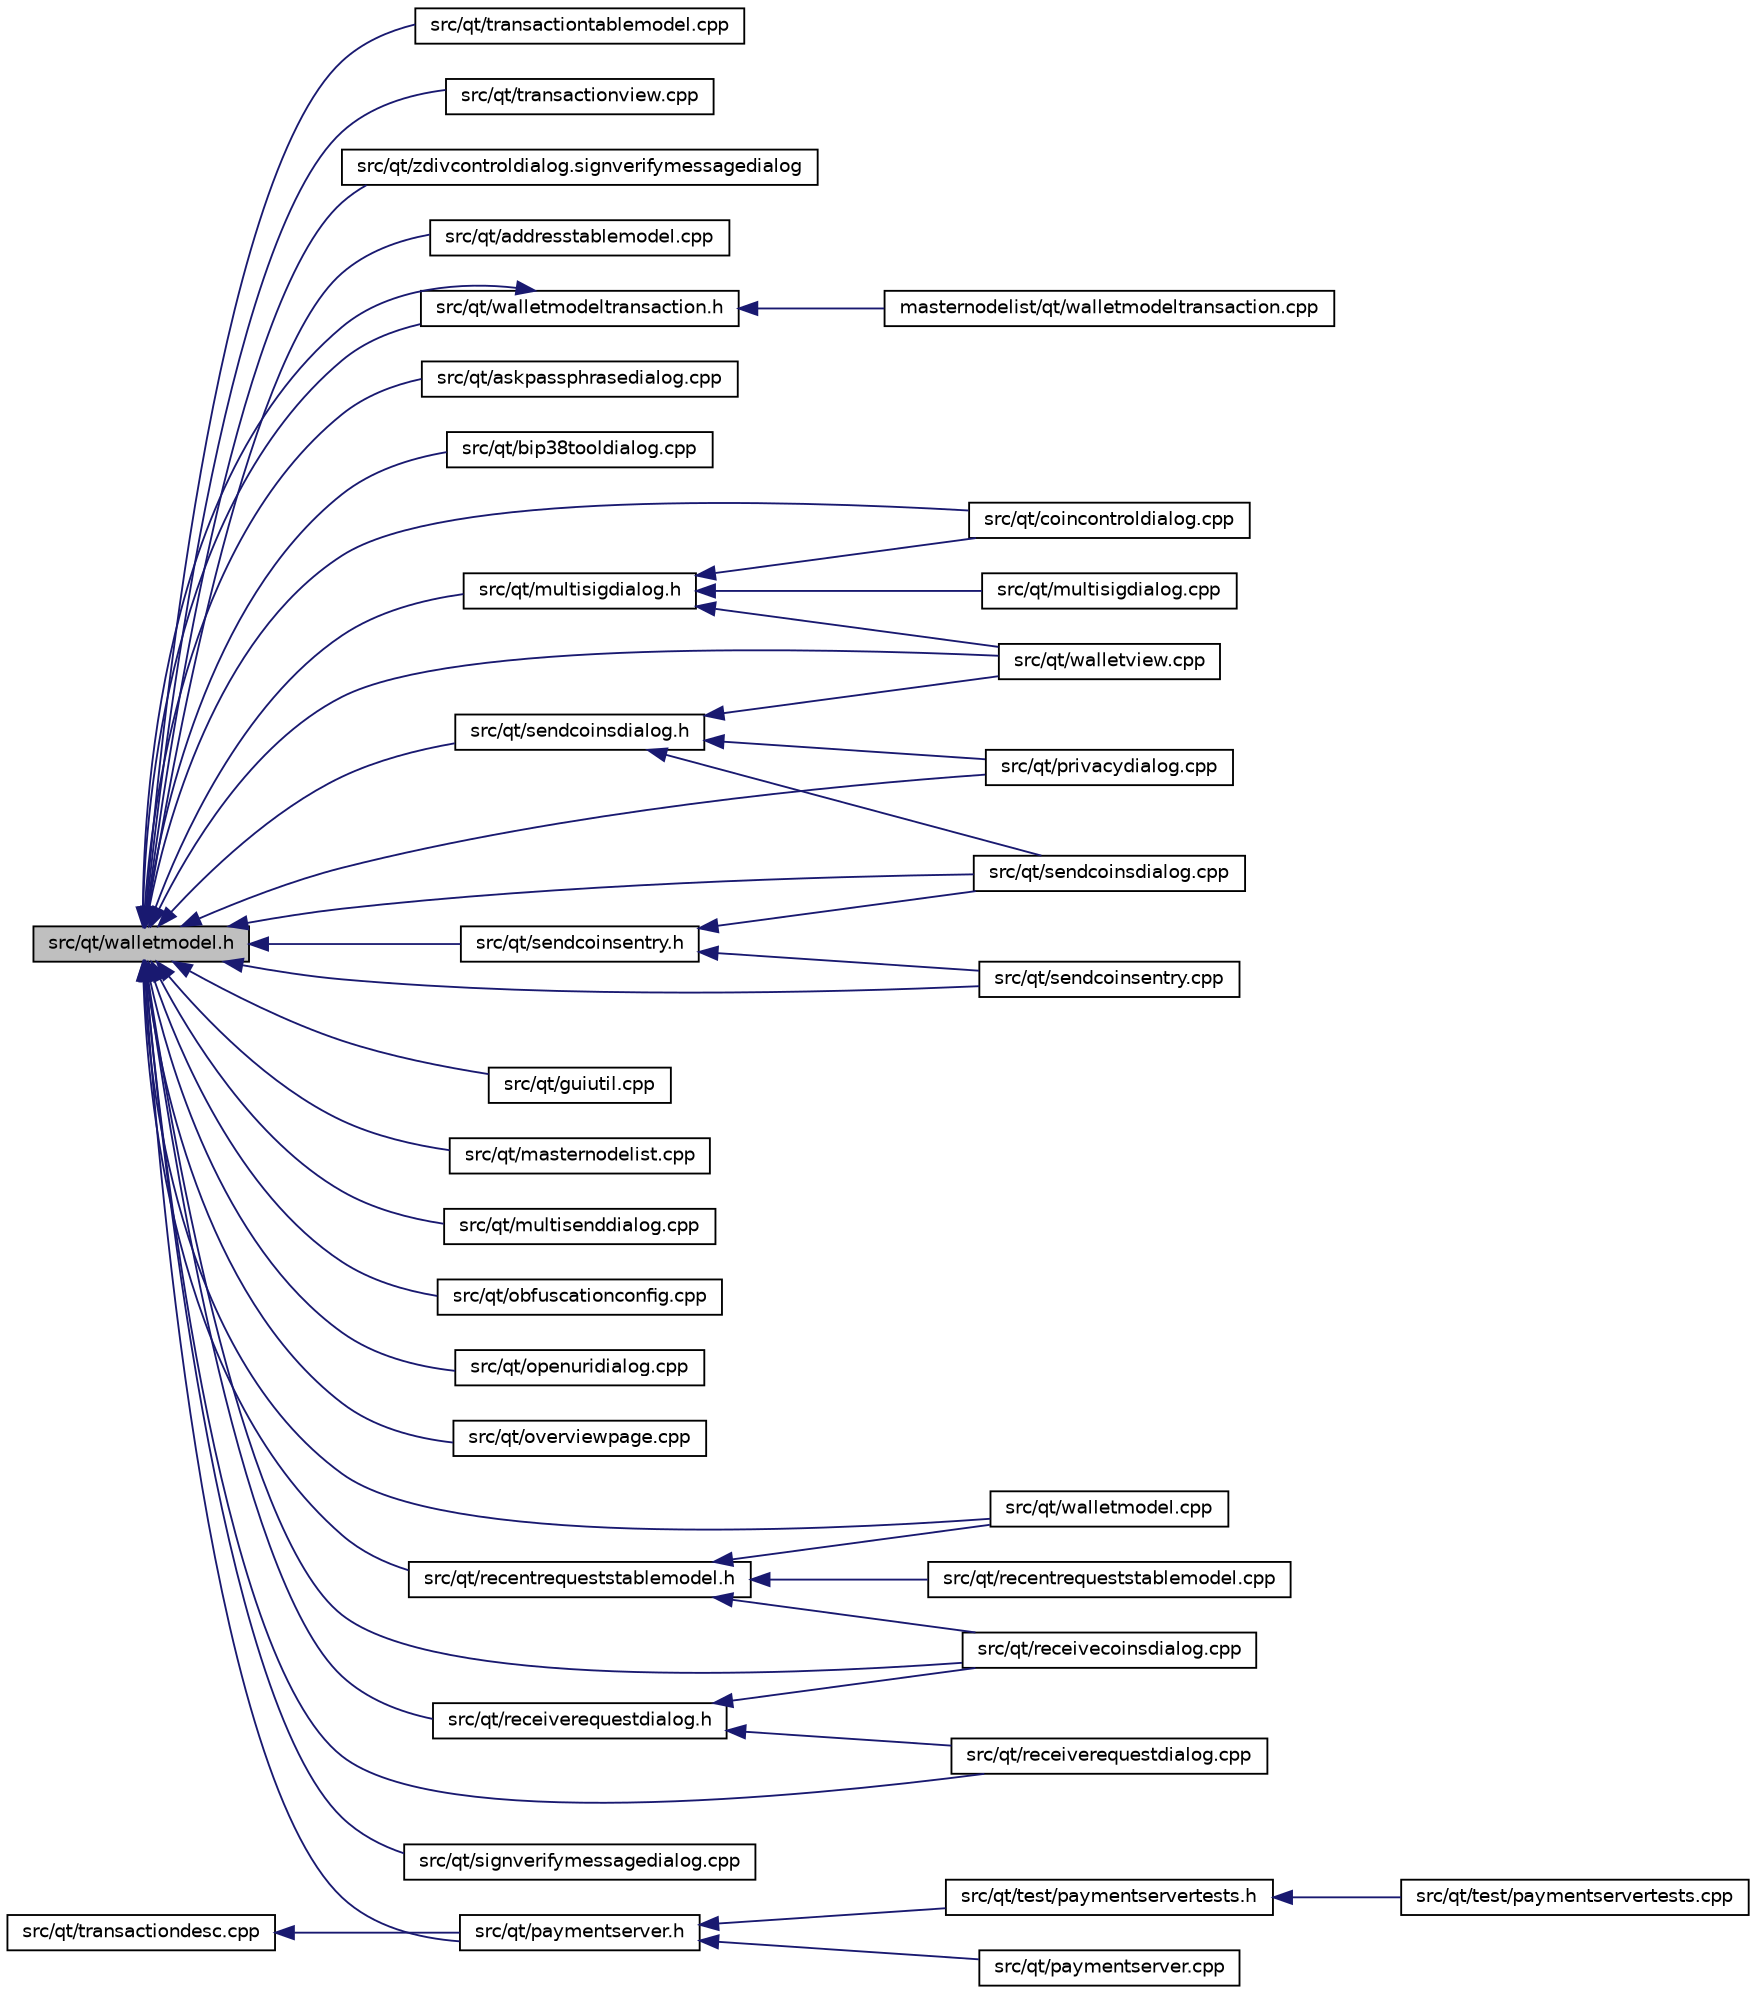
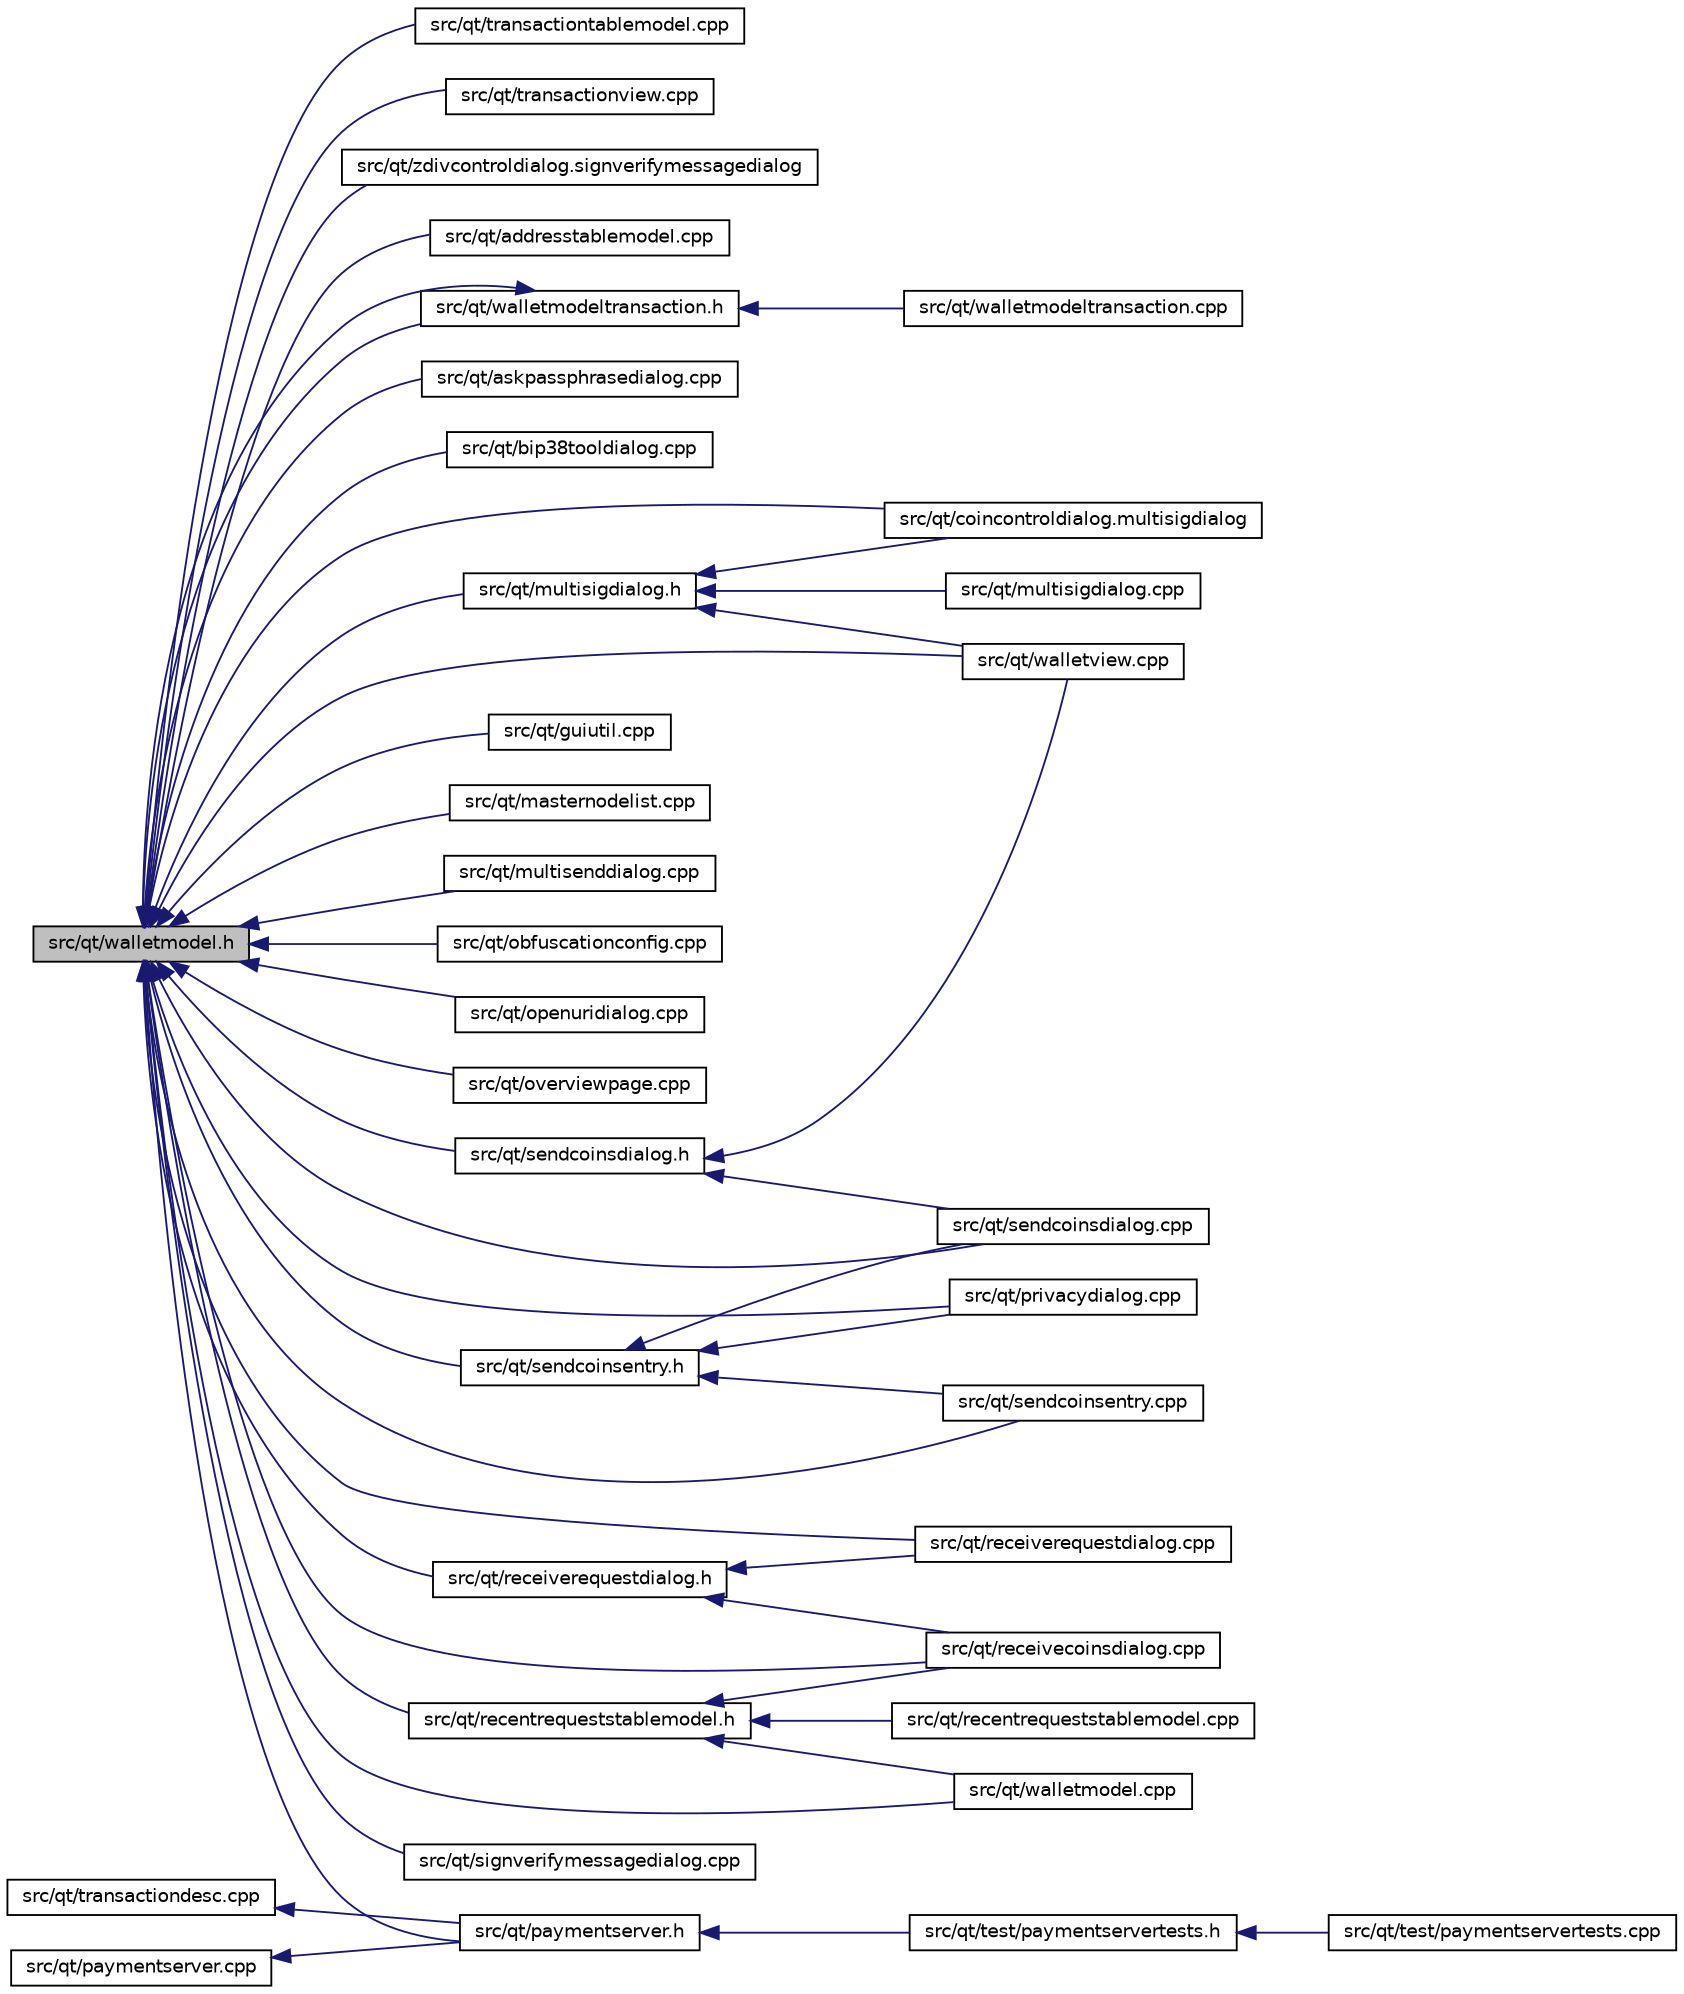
(1109, 308) -> (1073, 308)
(1109, 520) -> (1073, 520)
(854, 750) -> (833, 1331)
(849, 1951) -> (375, 1949)
